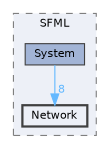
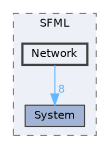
(55, 80) -> (55, 80)
